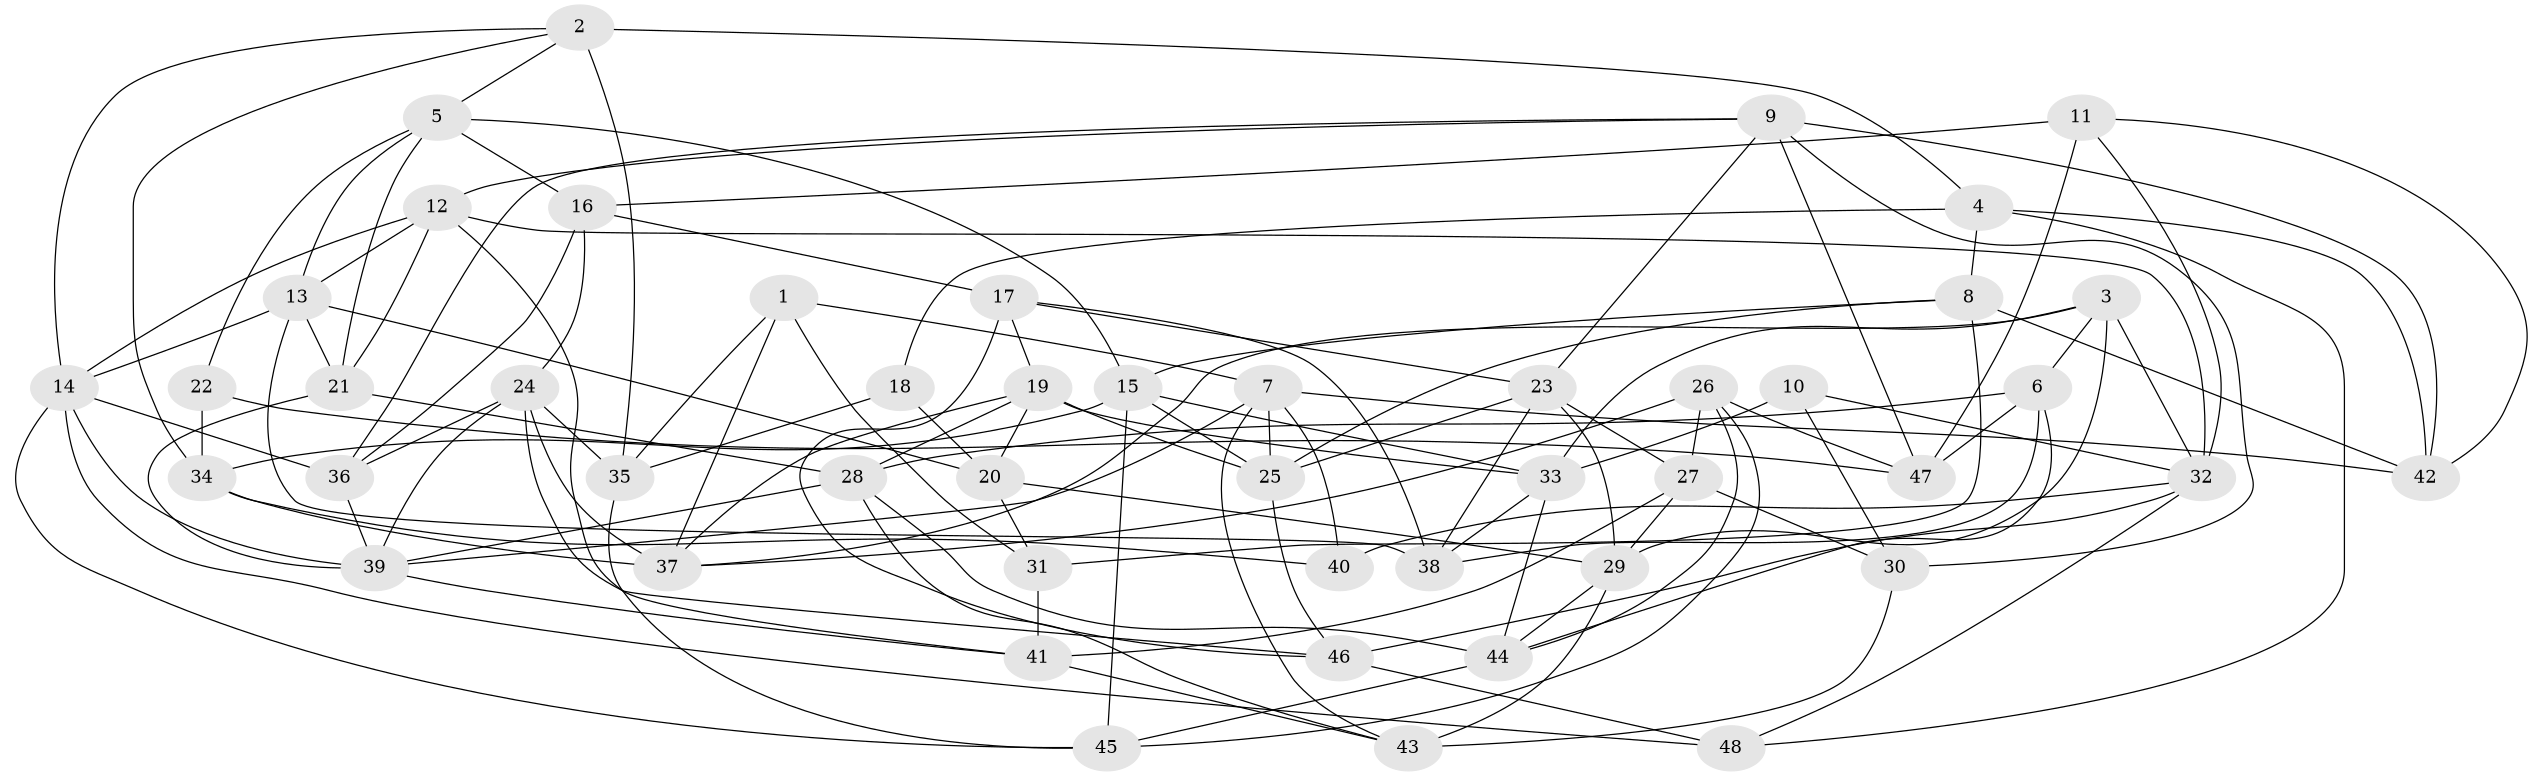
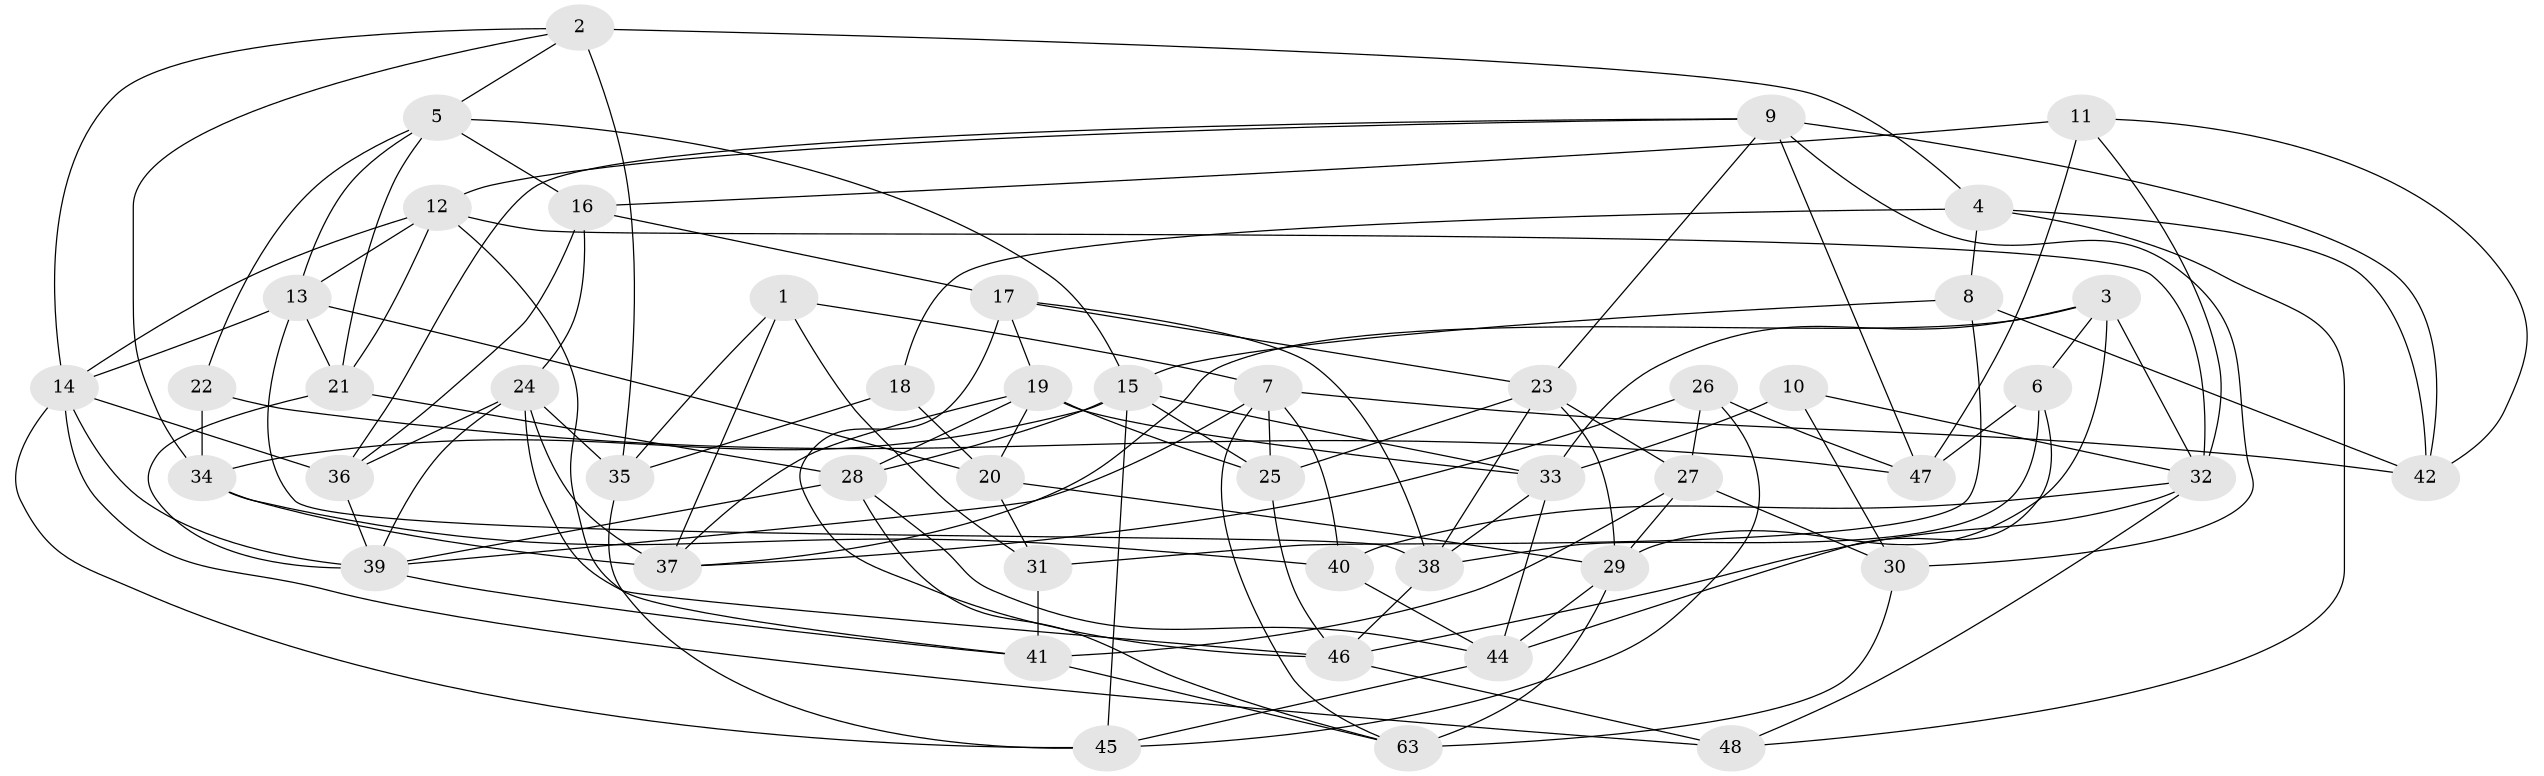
(1603, 339) -> none
(1471, 424) -> (1000, 438)
(1688, 569) -> (1422, 615)
none -> (1371, 626)
(1408, 748) -> (1408, 748)
